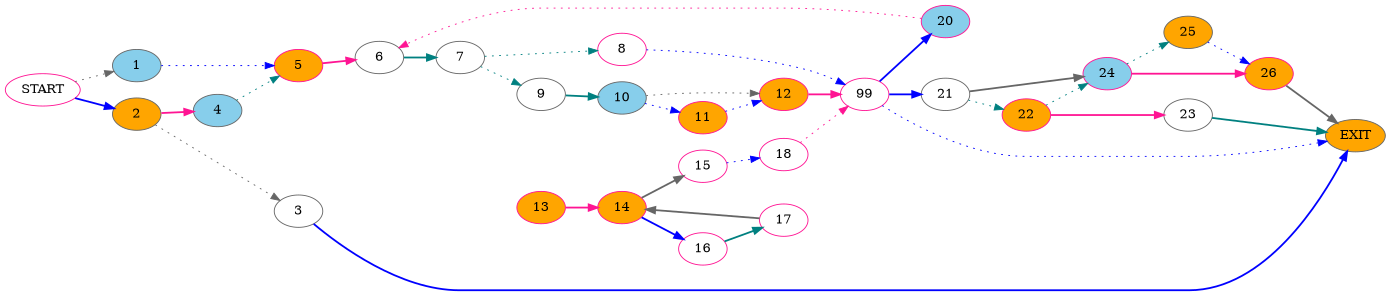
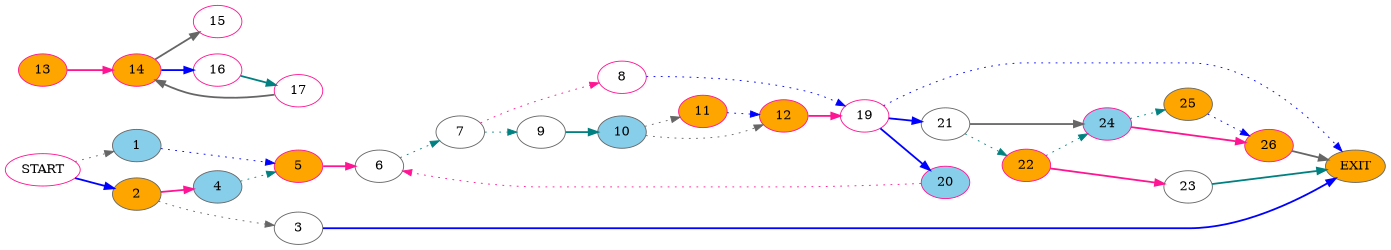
(537, 54) -> (534, 102)
(415, 58) -> (416, 151)
(865, 94) -> (865, 116)
(658, 107) -> (658, 123)
(784, 155) -> none
